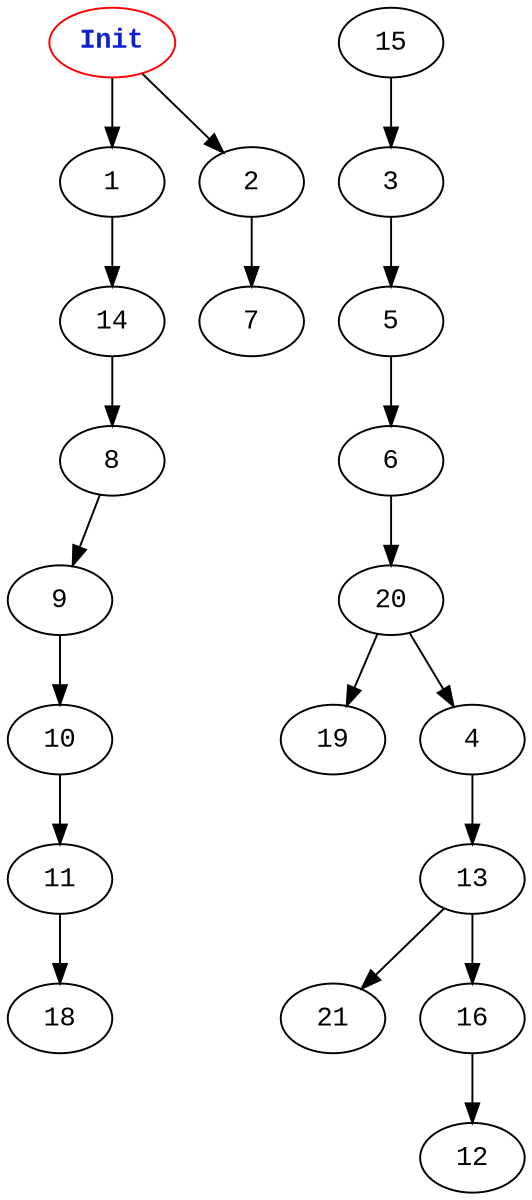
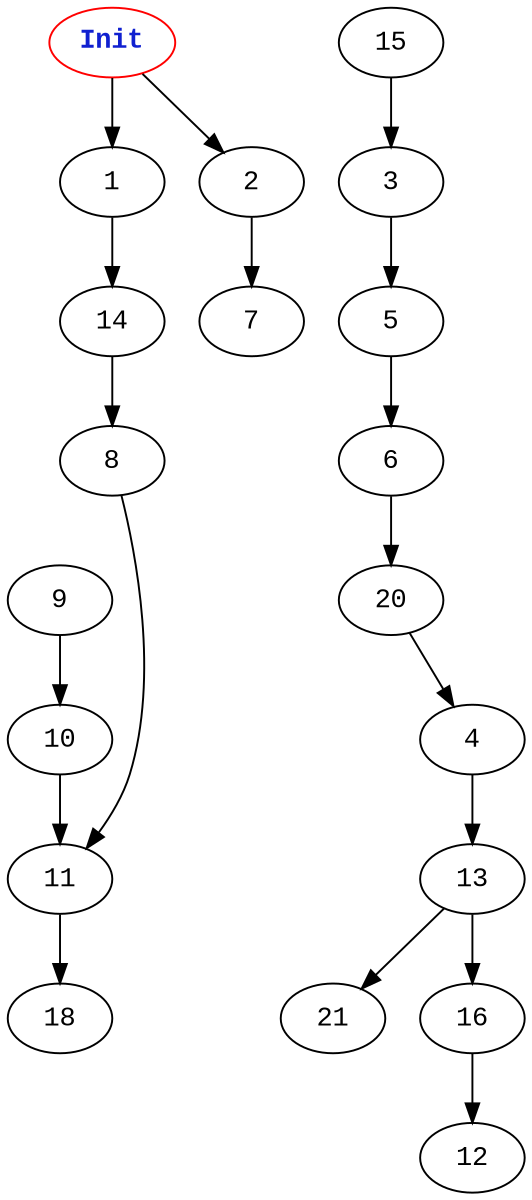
(90, 521) -> (144, 668)
(333, 740) -> none
